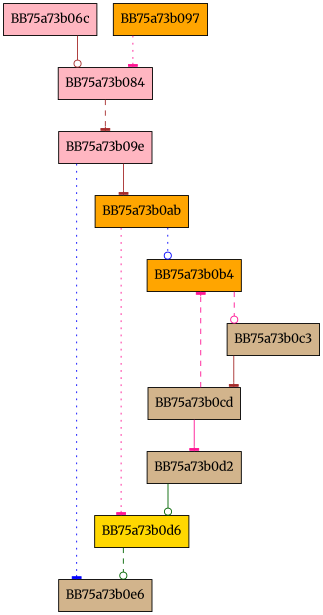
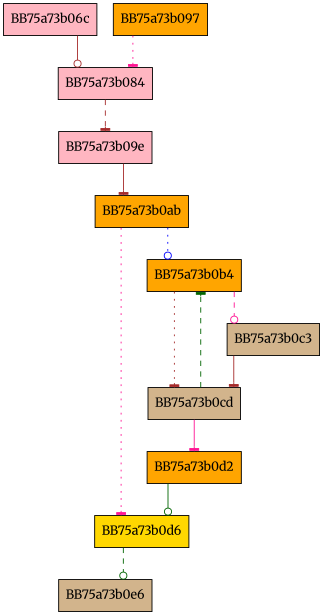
none -> (174, 337)
(201, 342) -> (201, 342)
(77, 369) -> none
(194, 468) -> (194, 468)
